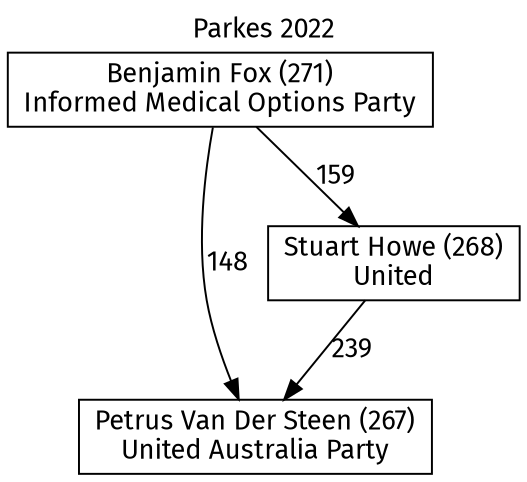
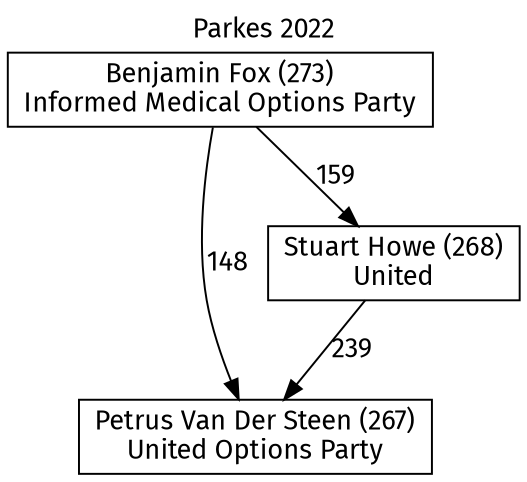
(220, 90) -> (220, 90)
(255, 437) -> (255, 437)
